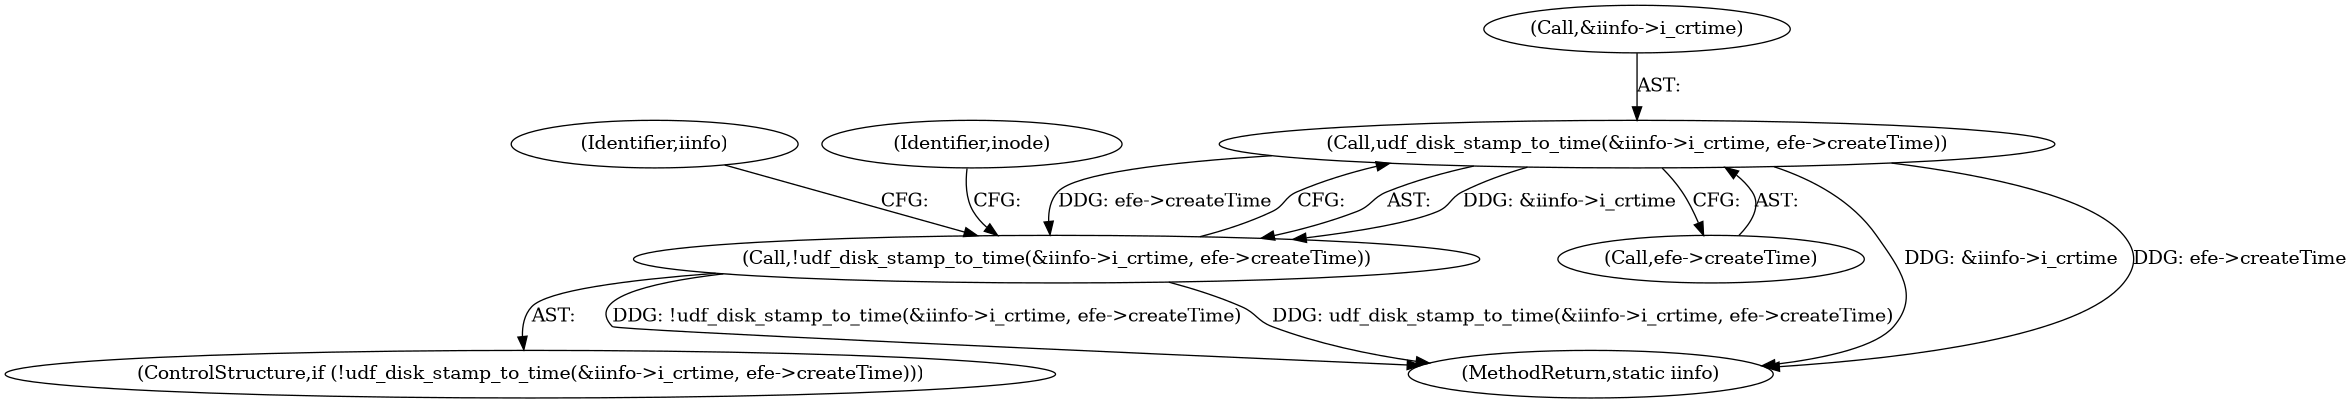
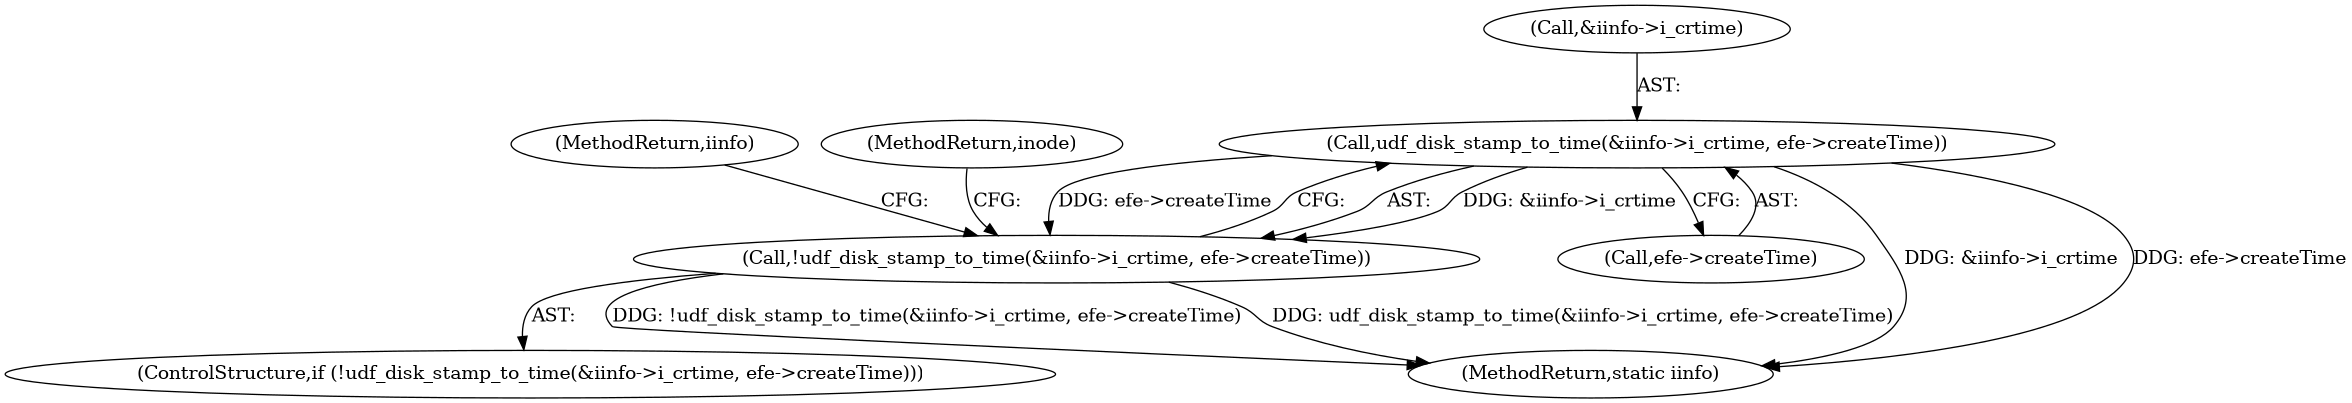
(655, 144) -> (655, 144)
(972, 144) -> (972, 144)
